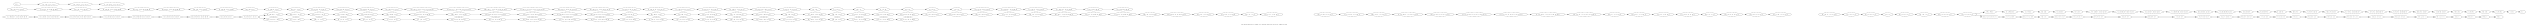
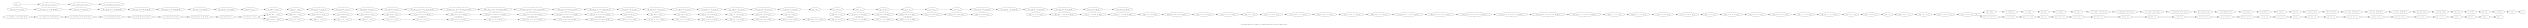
(815, 14) -> none
(1009, 14) -> none
none -> (1298, 14)
none -> (1805, 14)
